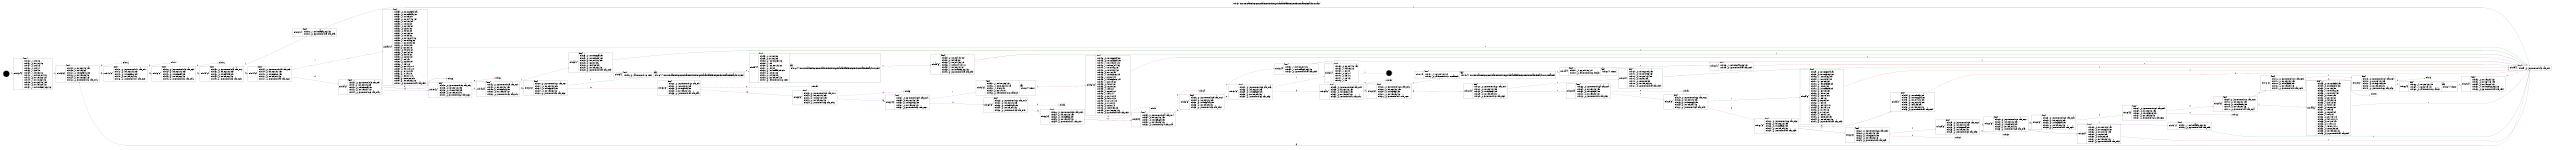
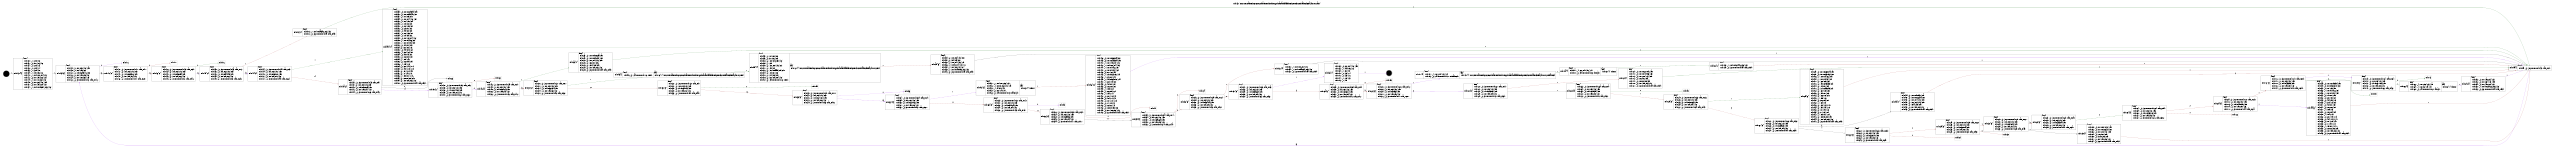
(2190, 126) -> none
